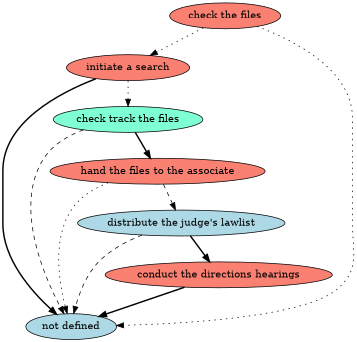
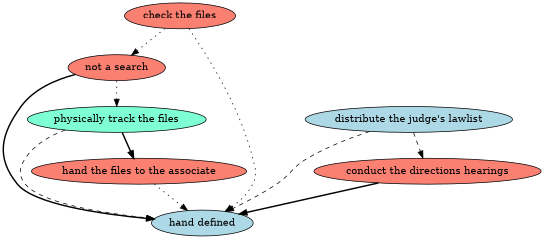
(128, 68) -> (117, 68)
(128, 119) -> (117, 119)
(168, 194) -> none
(198, 246) -> (417, 142)
(71, 327) -> (202, 223)
